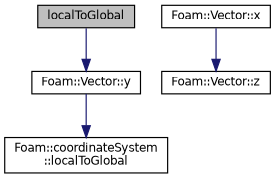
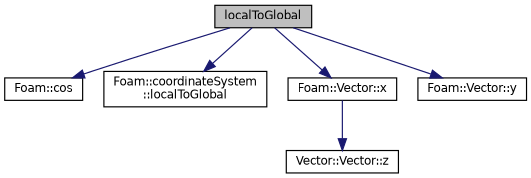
none -> (298, 49)
(216, 83) -> (342, 162)
none -> (44, 89)
(86, 110) -> (232, 46)
